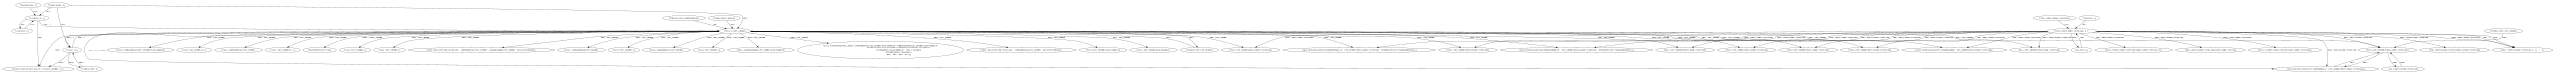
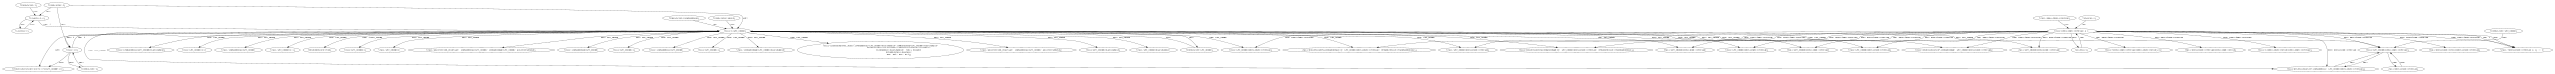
(38, 43) -> none
